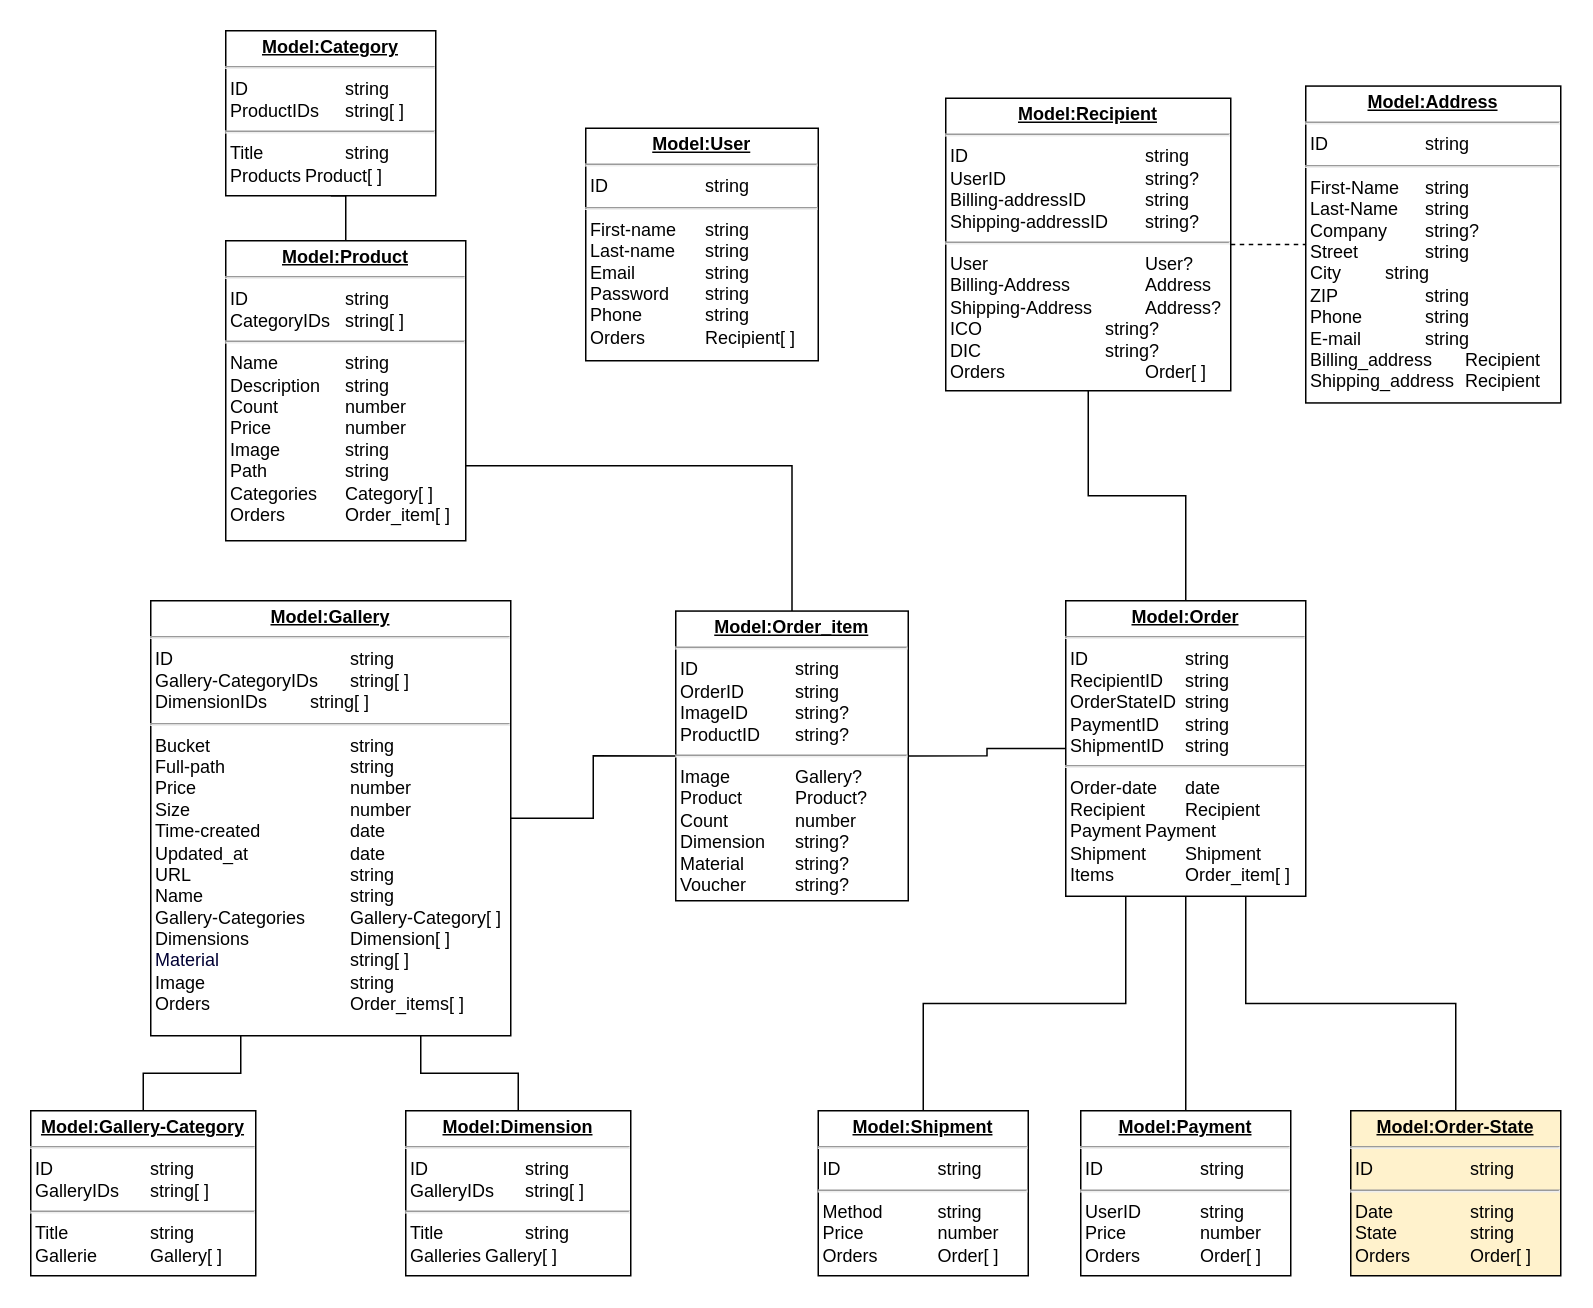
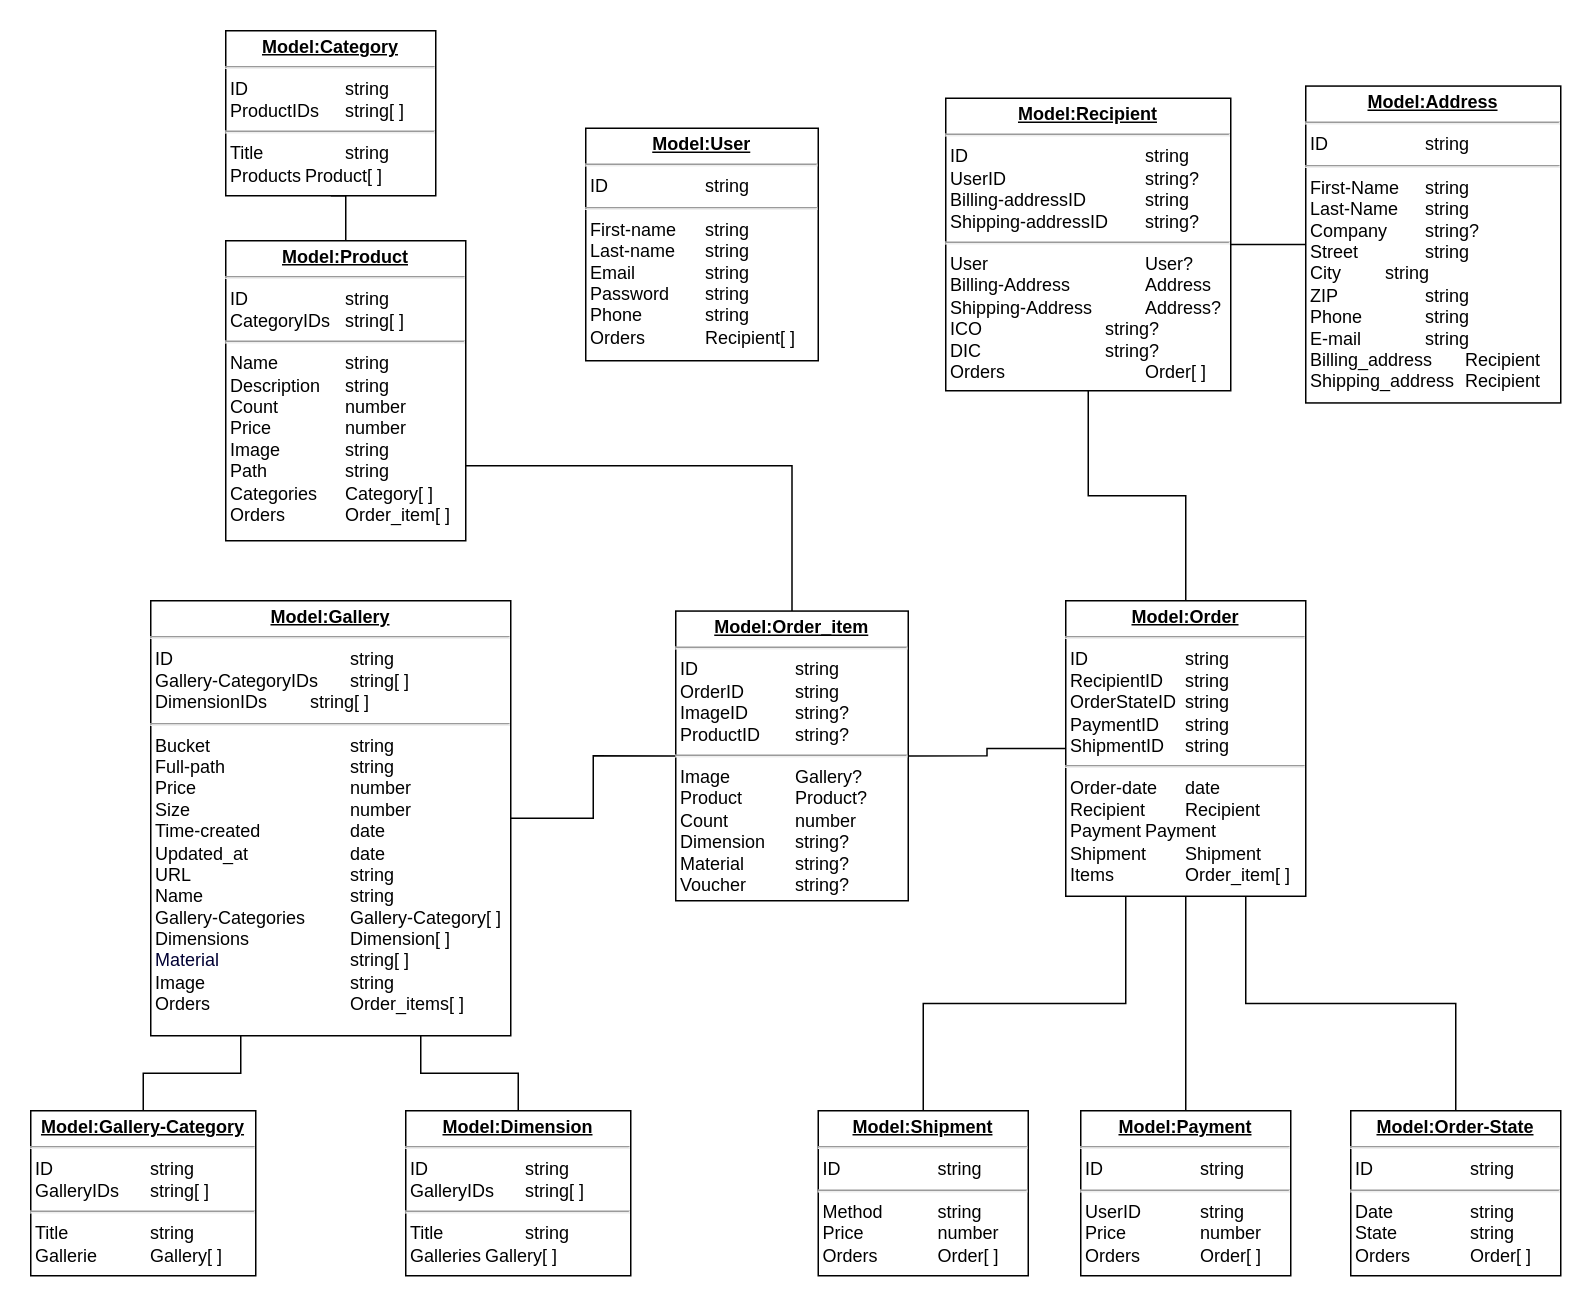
(1268, 245) -> (1268, 245)
(1456, 1193) -> (1456, 1193)
